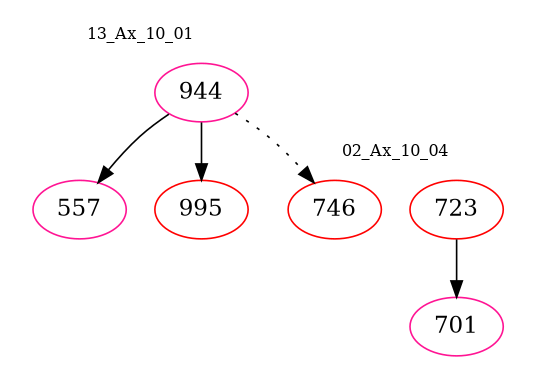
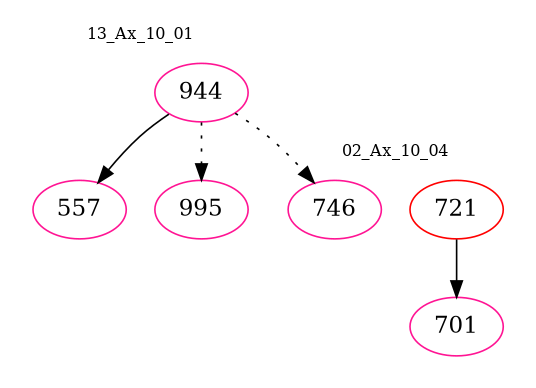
(202, 143) -> (202, 143)
(202, 210) -> (202, 210)
(335, 210) -> (335, 210)
(457, 210) -> (457, 210)
